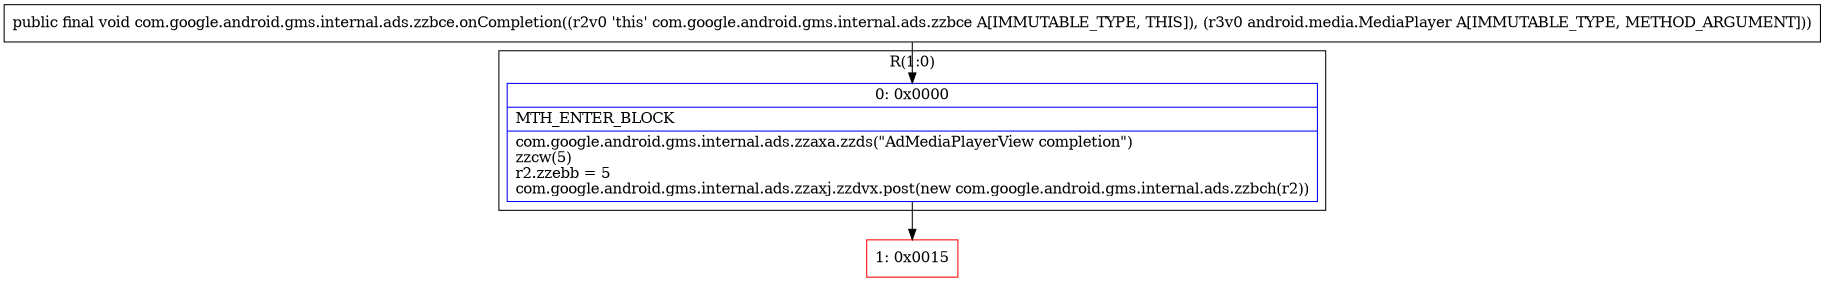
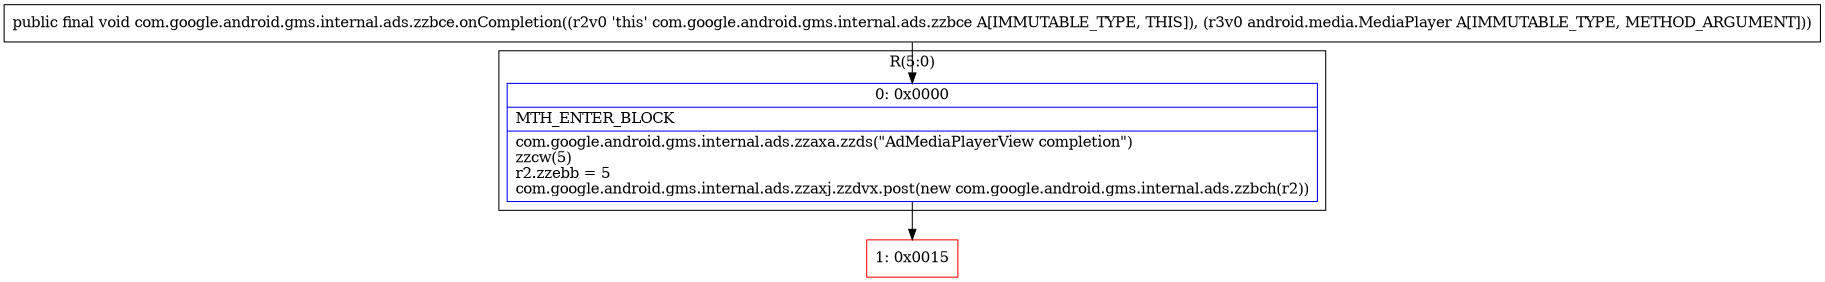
(912, 63) -> (912, 63)
